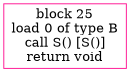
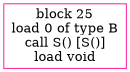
(65, 36) -> (65, 36)
